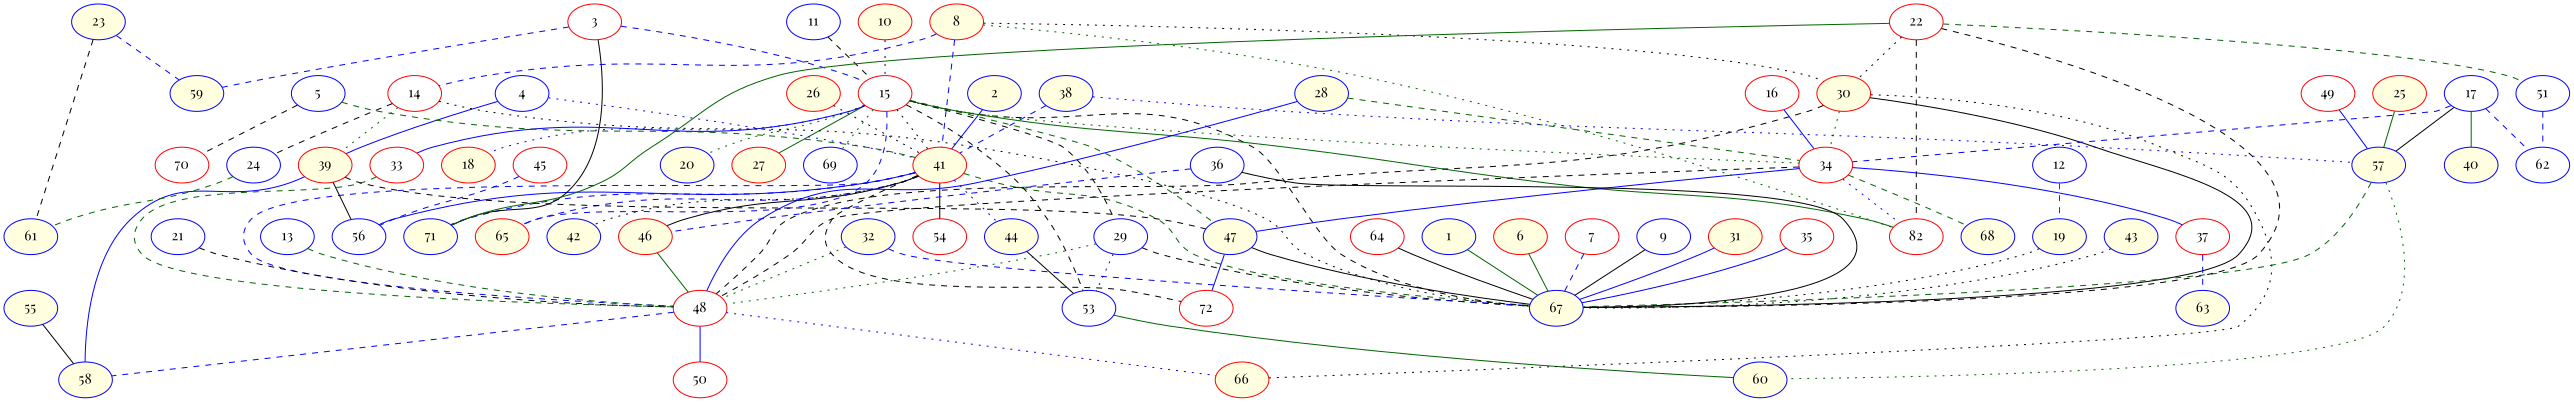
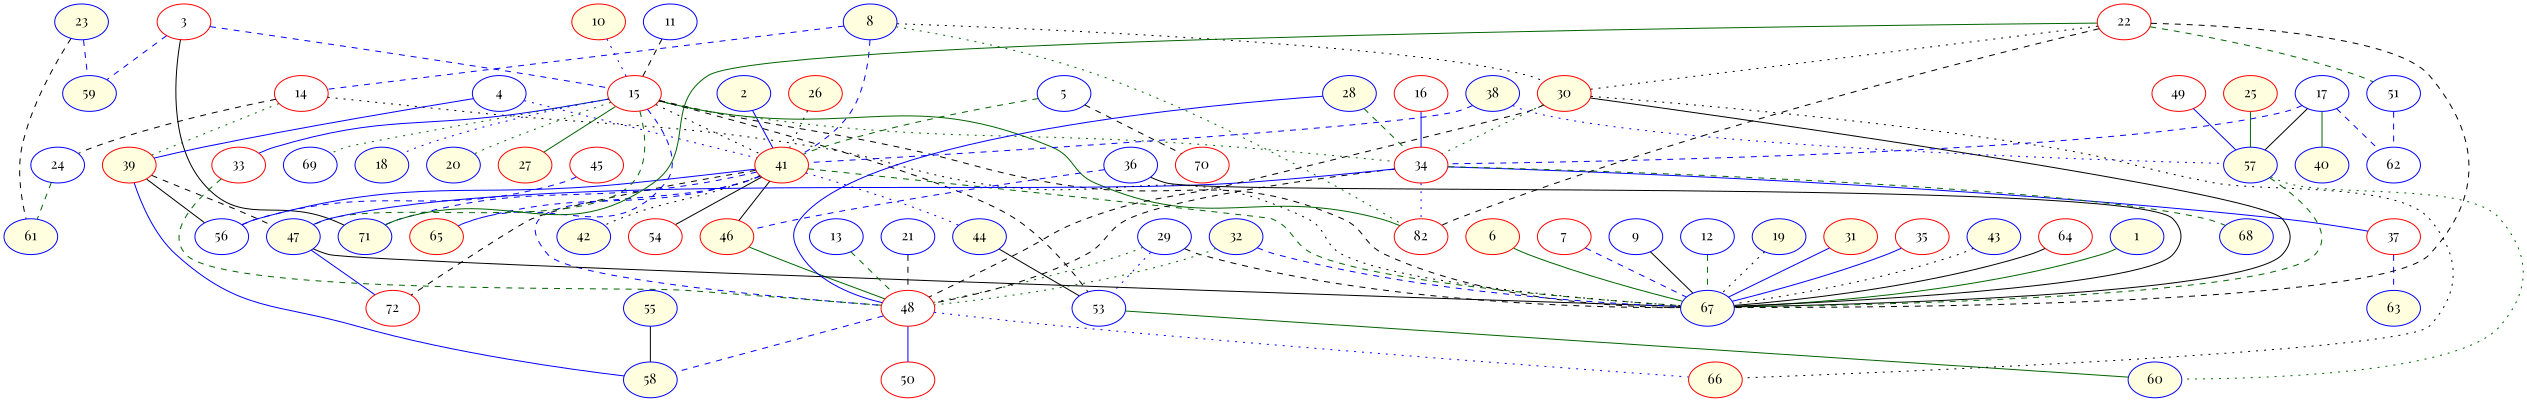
(957, 22) -> (870, 22)
(885, 55) -> (618, 61)
(1053, 143) -> none
(468, 165) -> (382, 165)
(2059, 201) -> (1707, 273)
